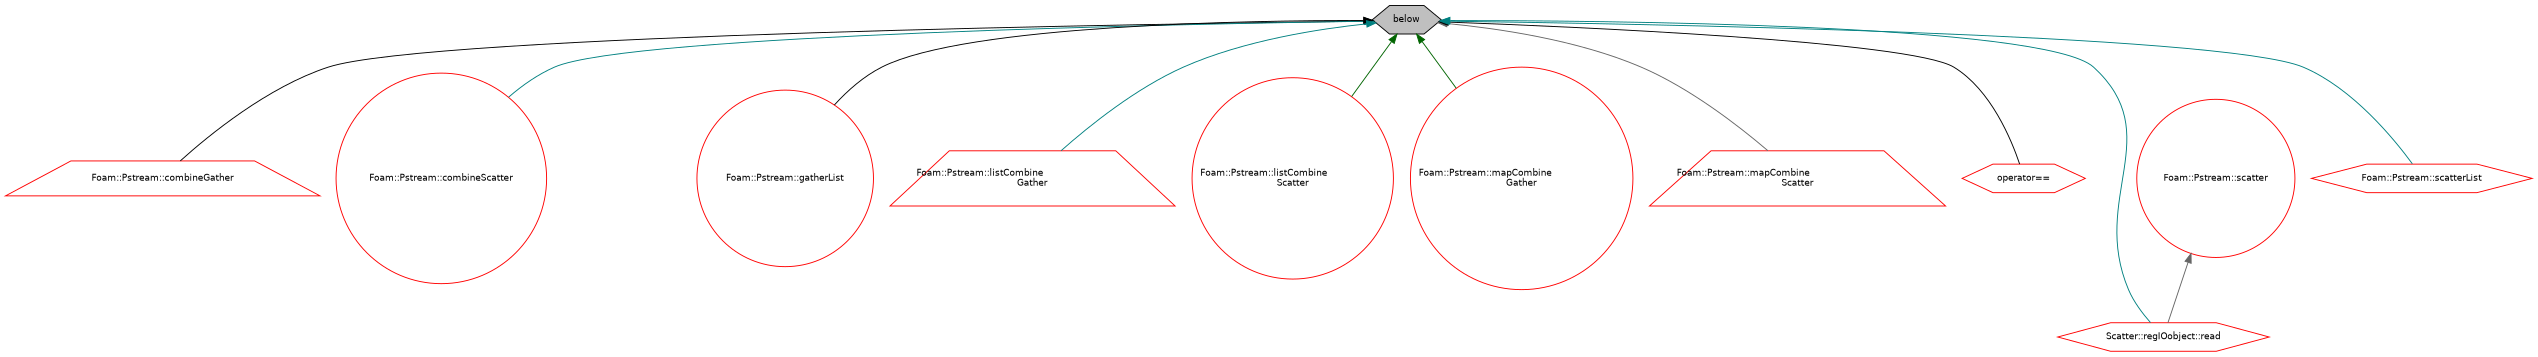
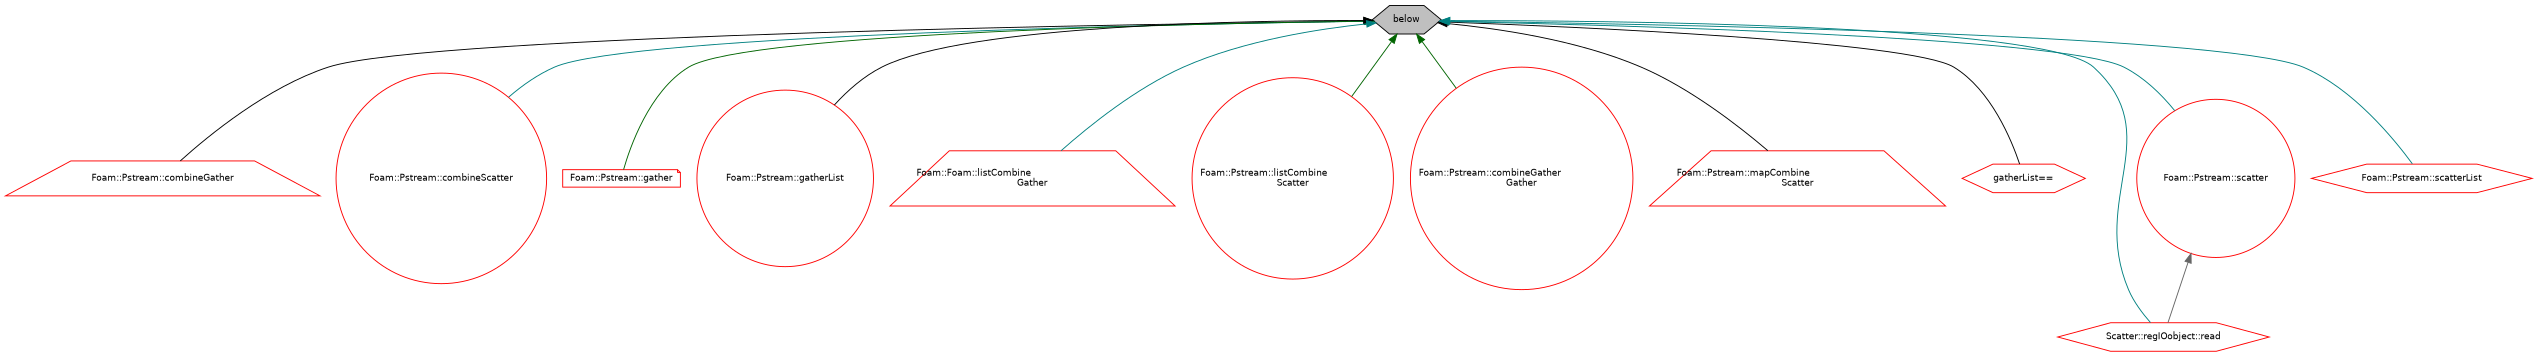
none -> (1859, 36)
(1619, 59) -> (1619, 59)
none -> (622, 178)
(1033, 178) -> (1033, 178)
(1522, 178) -> (1522, 178)
(2024, 178) -> (2024, 178)
